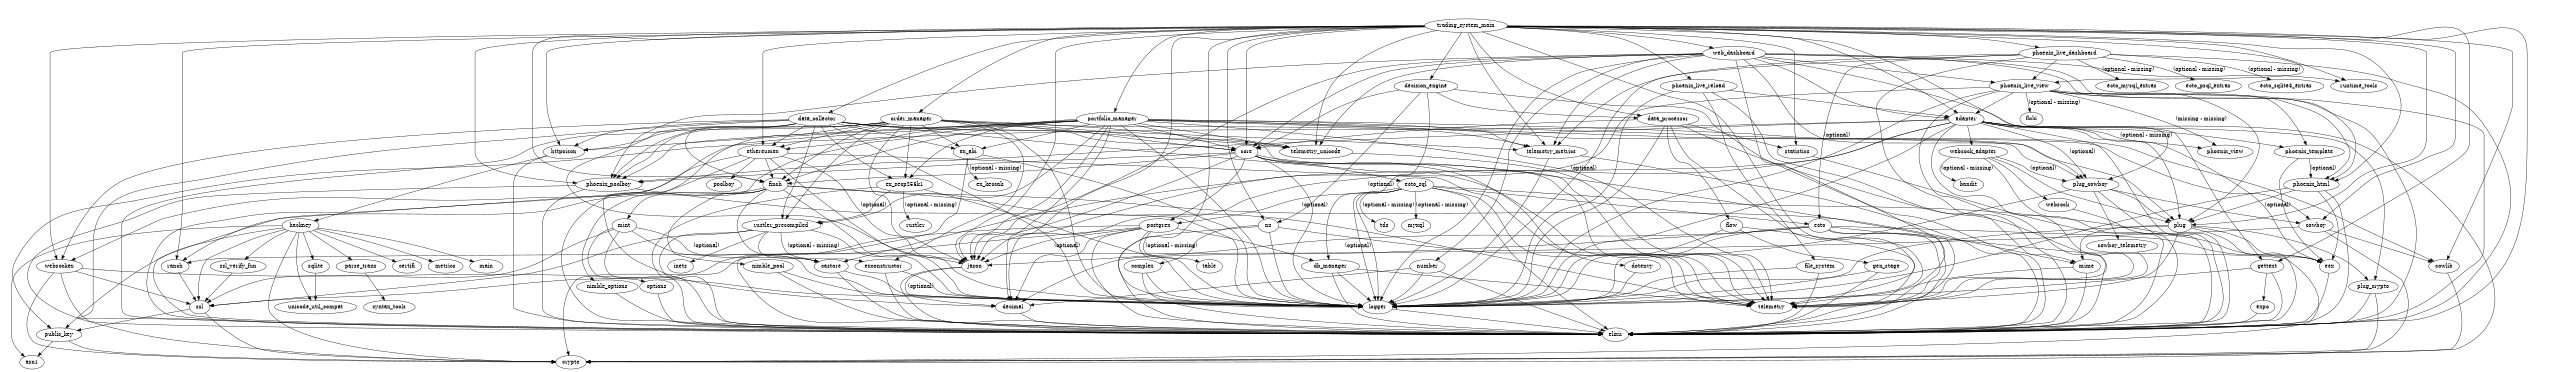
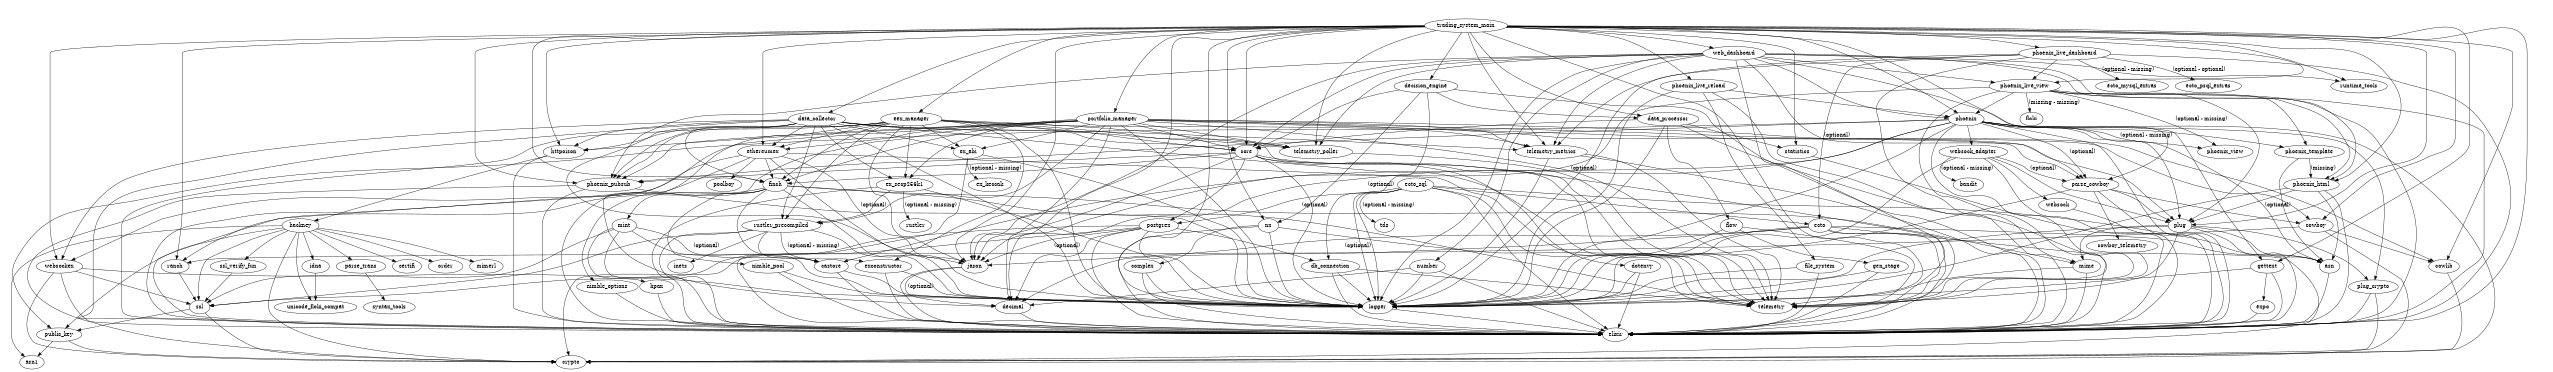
(2199, 70) -> (2199, 70)
(2286, 86) -> none
(2055, 103) -> (2055, 103)
(911, 119) -> (911, 119)
(1966, 119) -> (1966, 119)
(2202, 119) -> (2202, 119)
(1316, 152) -> (1316, 152)
(1326, 167) -> none
(2323, 168) -> (2323, 168)
(609, 185) -> (609, 185)
(2090, 185) -> (2090, 185)
(1703, 190) -> (1723, 240)
(1038, 205) -> none
(1781, 224) -> (1696, 217)
(1416, 226) -> none
(316, 266) -> (316, 266)
(446, 266) -> (446, 266)
(486, 266) -> (486, 266)
(1209, 266) -> none
(1330, 266) -> (1330, 266)
(2330, 266) -> (2330, 266)
(657, 287) -> (657, 287)
none -> (1627, 306)
(316, 307) -> (316, 307)
